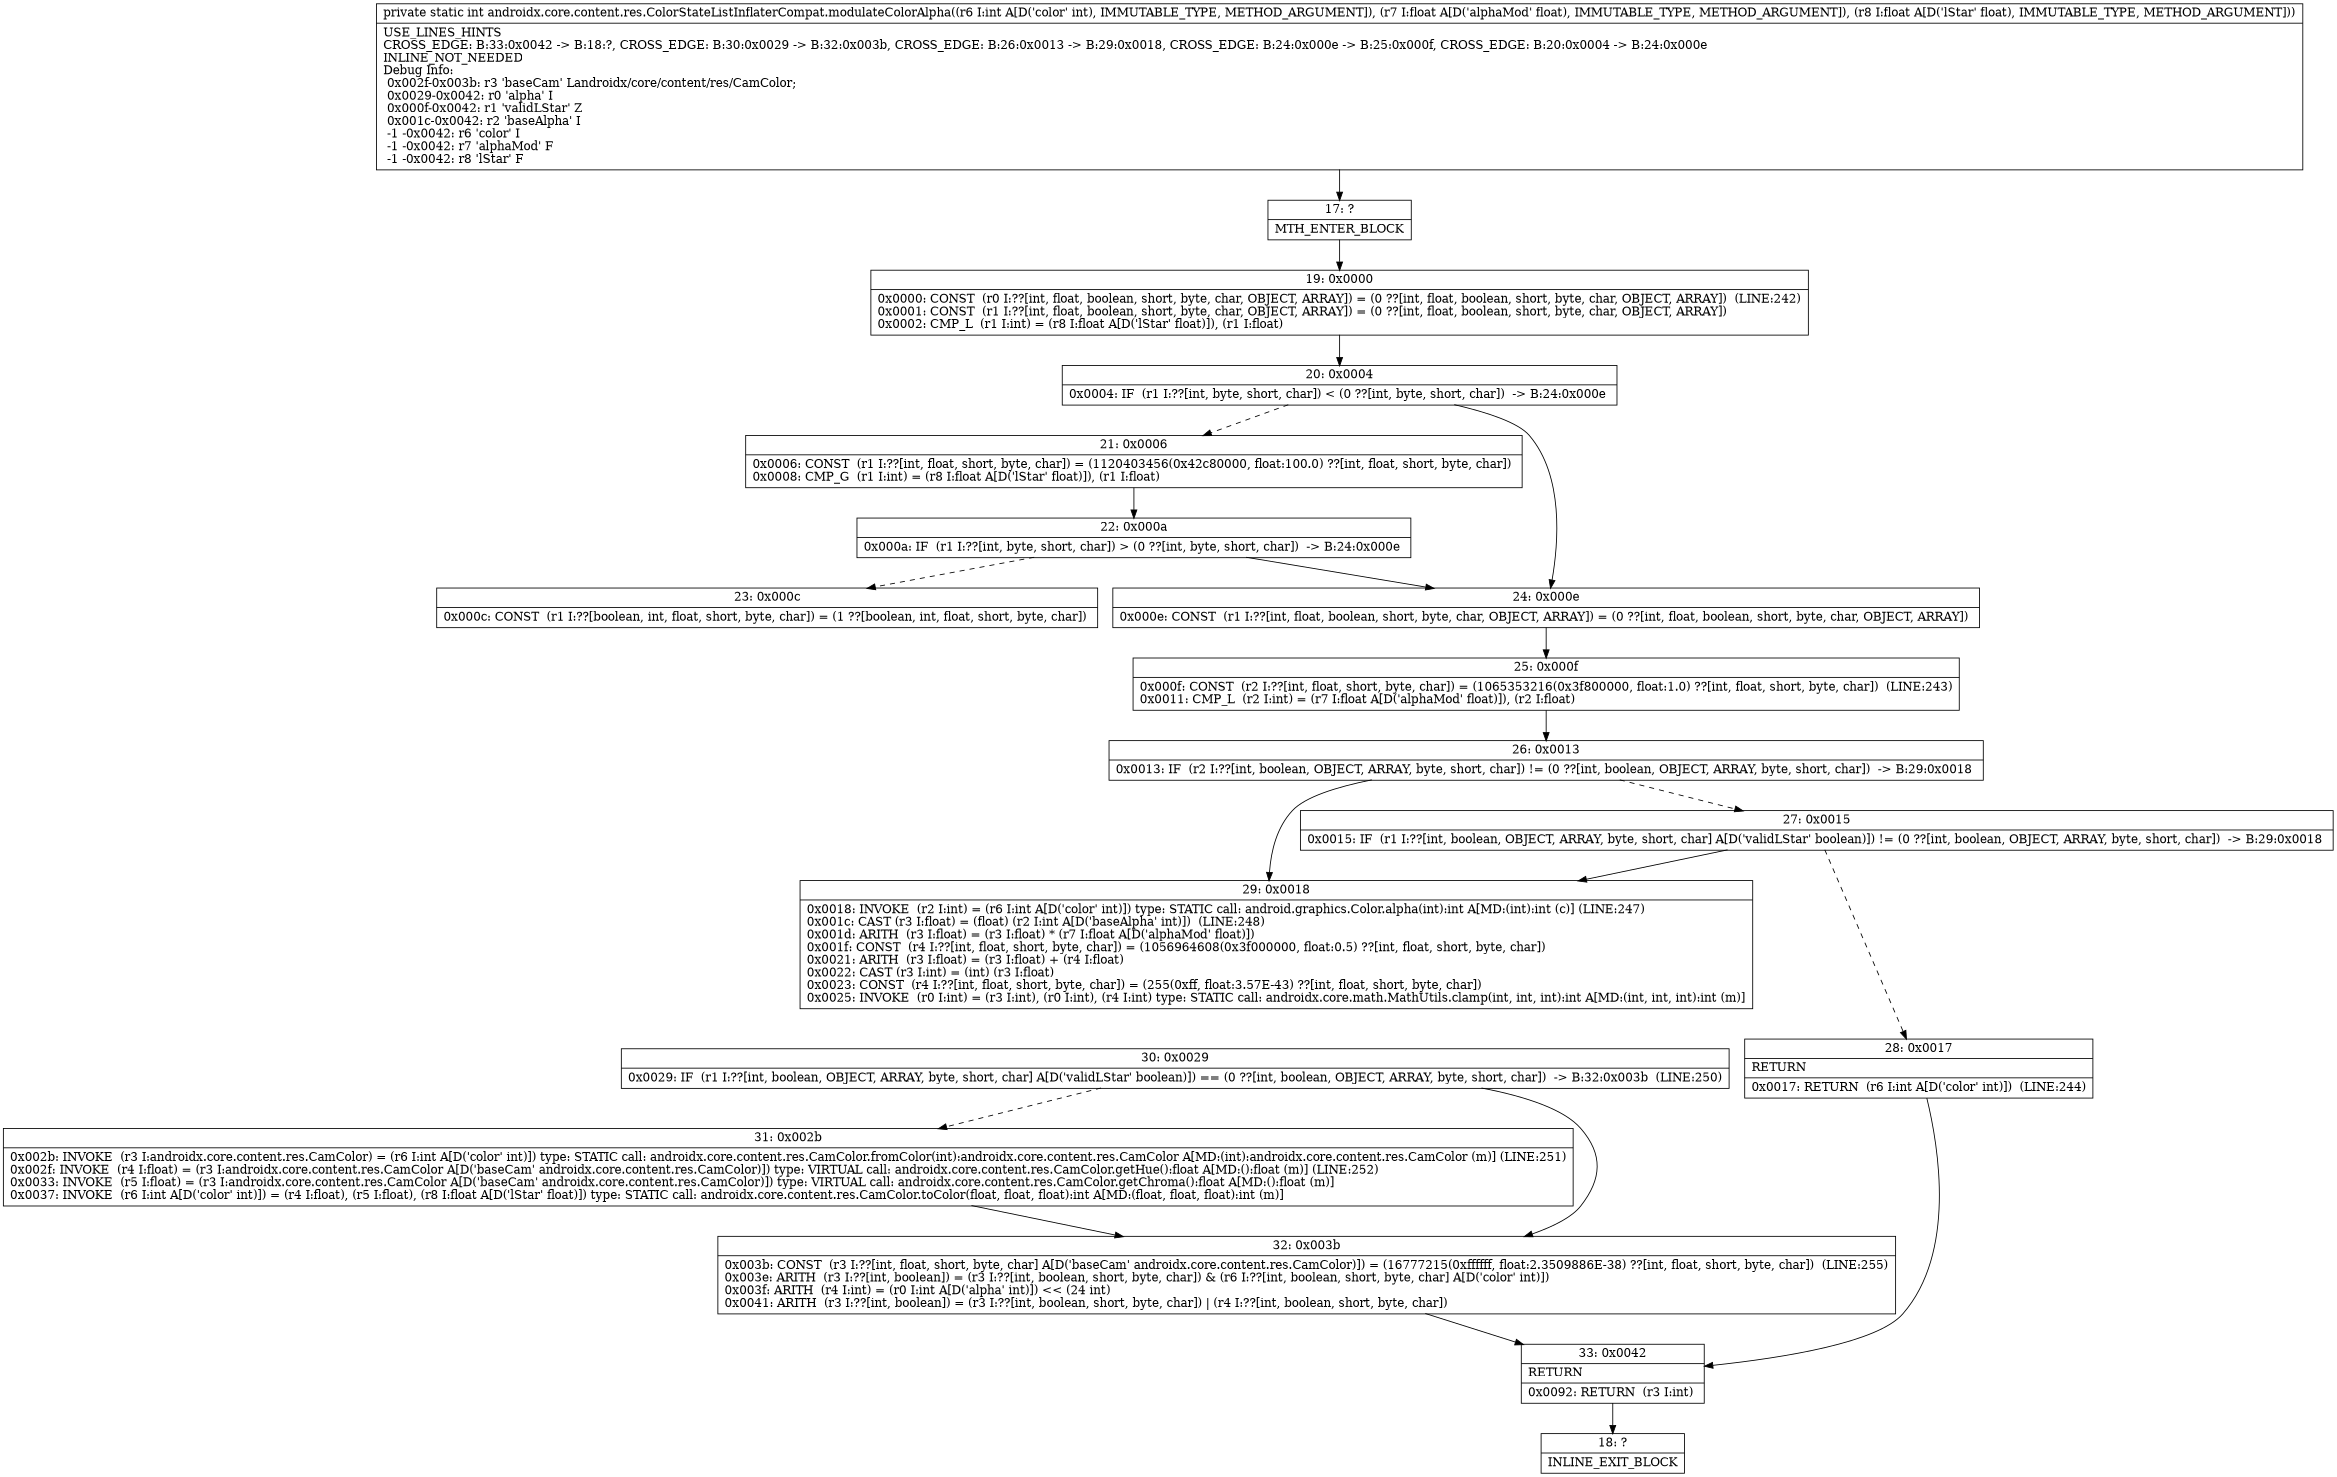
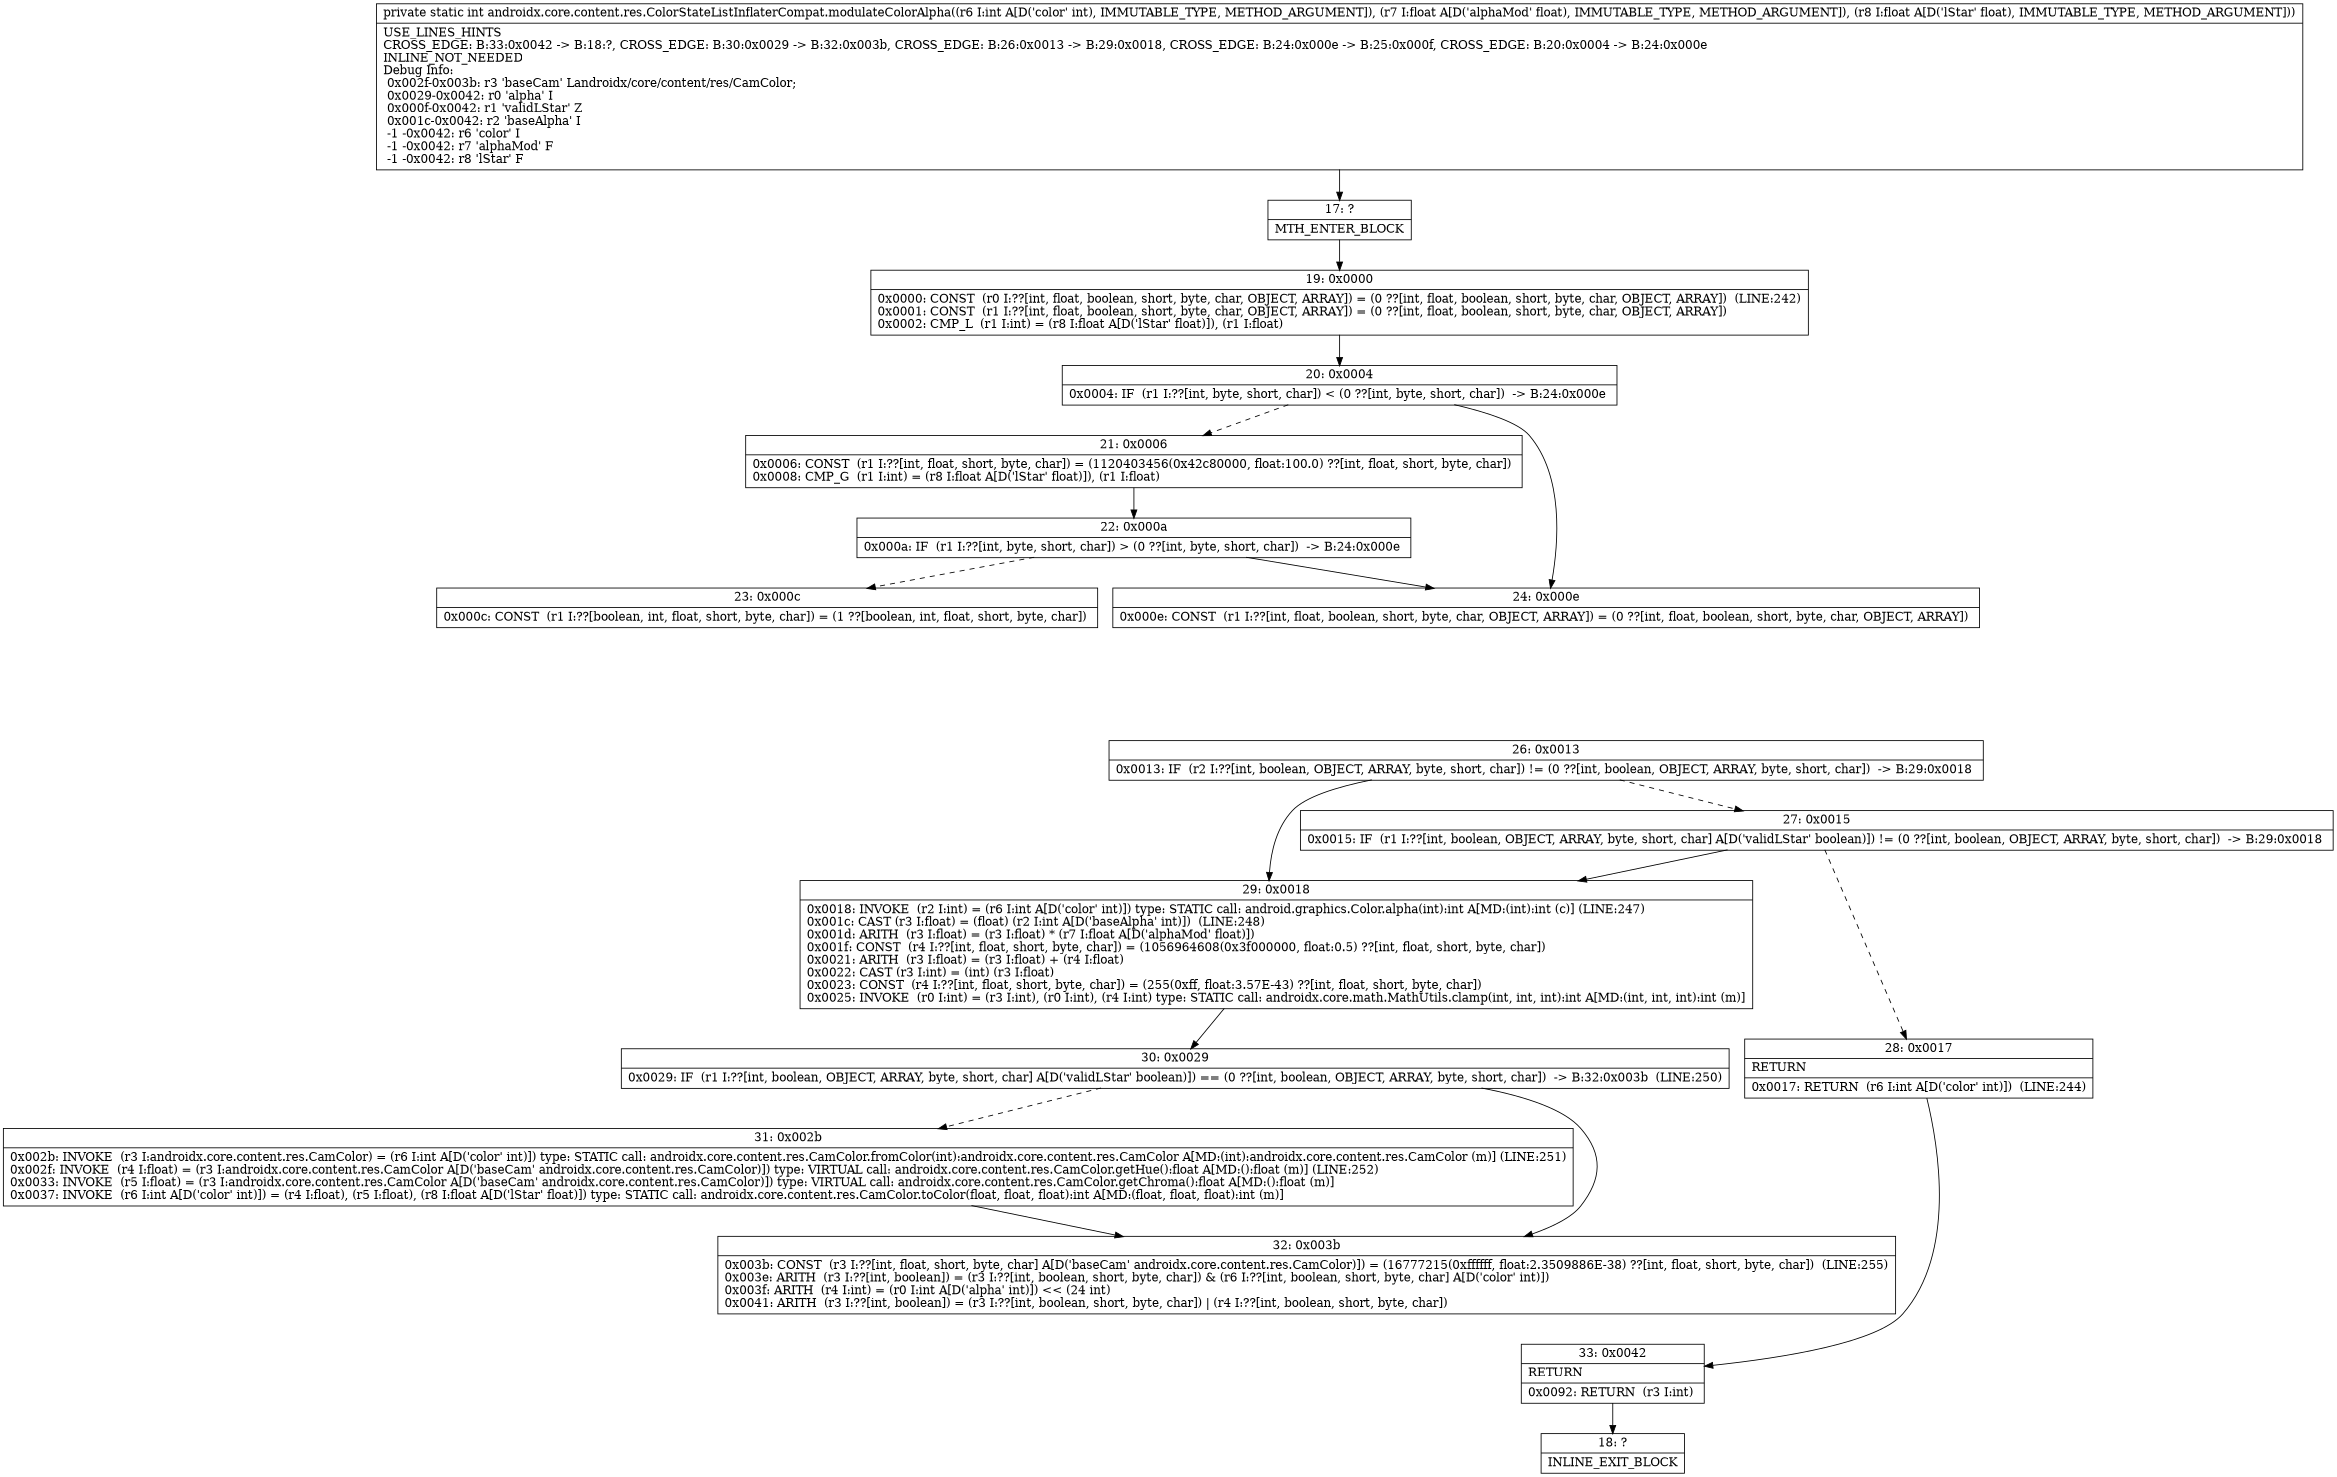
(1546, 684) -> none
none -> (1210, 1025)
(1470, 1328) -> none
